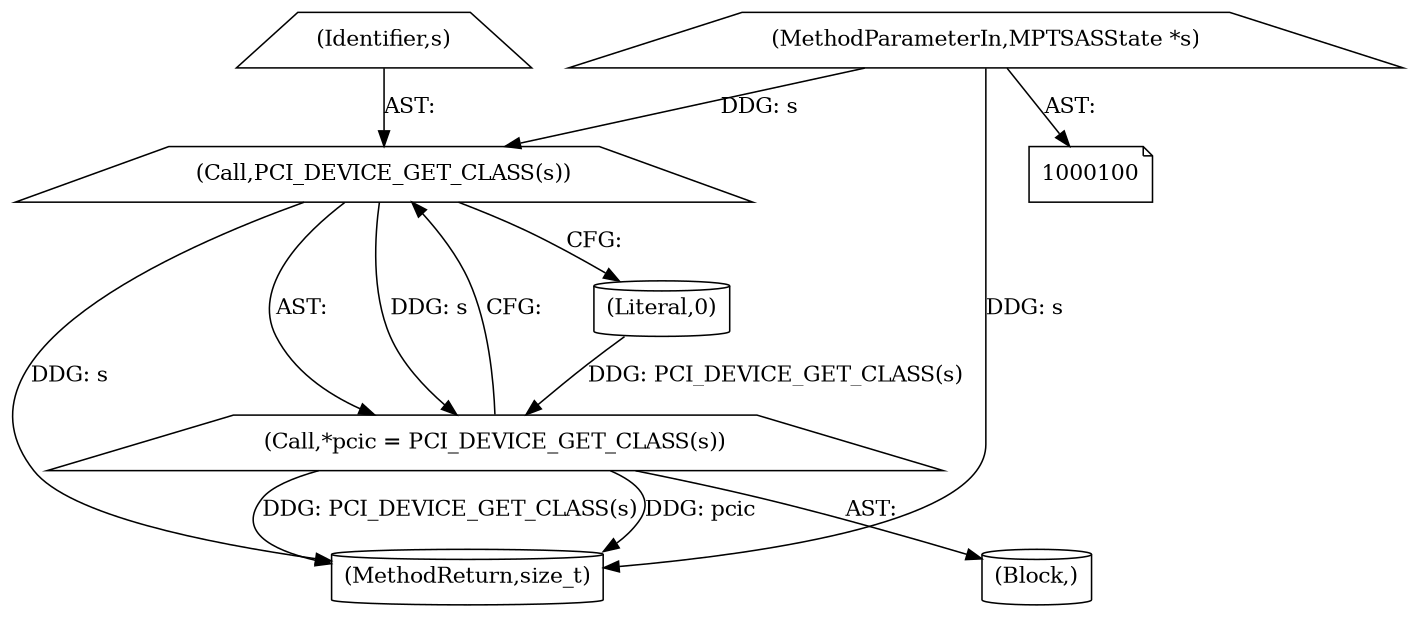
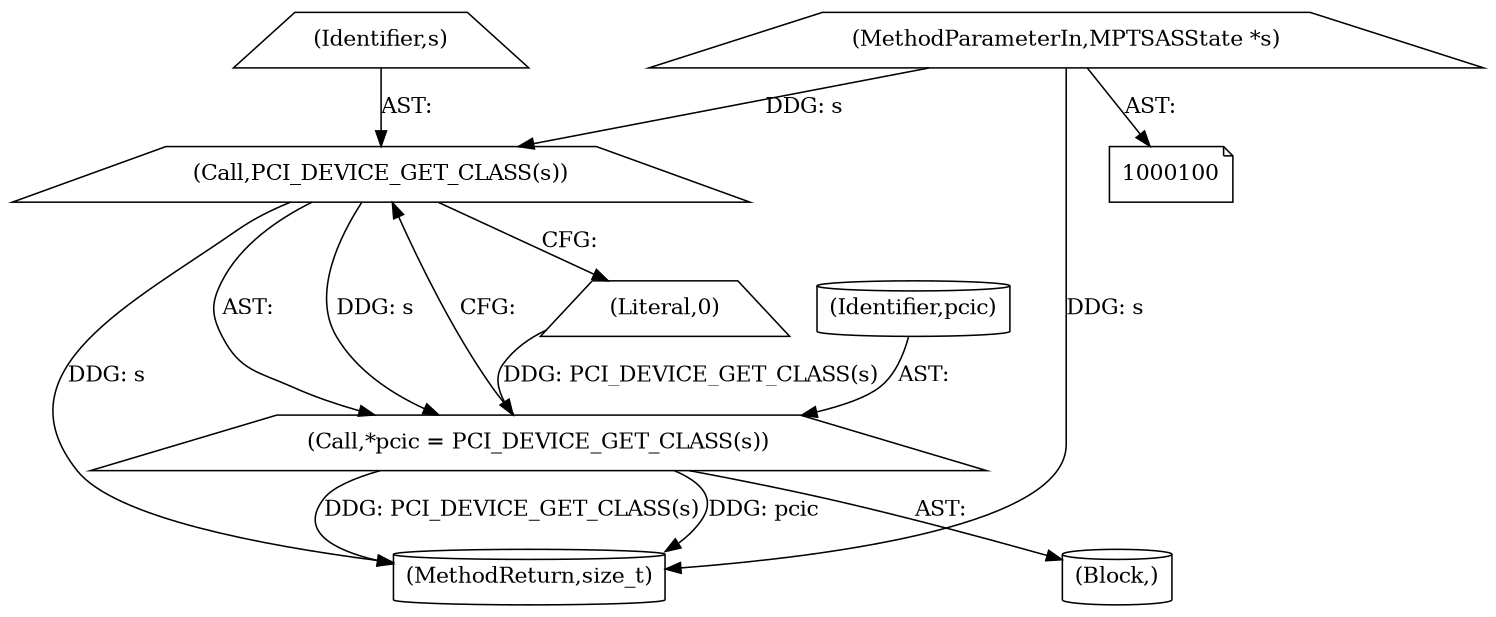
(662, 309) -> (665, 309)
none -> (913, 309)
